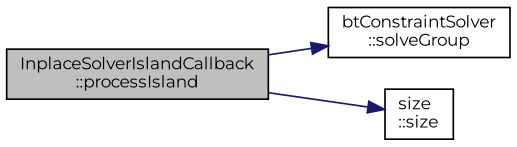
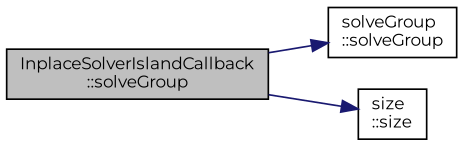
(419, 32) -> (392, 32)
(138, 74) -> (138, 74)
